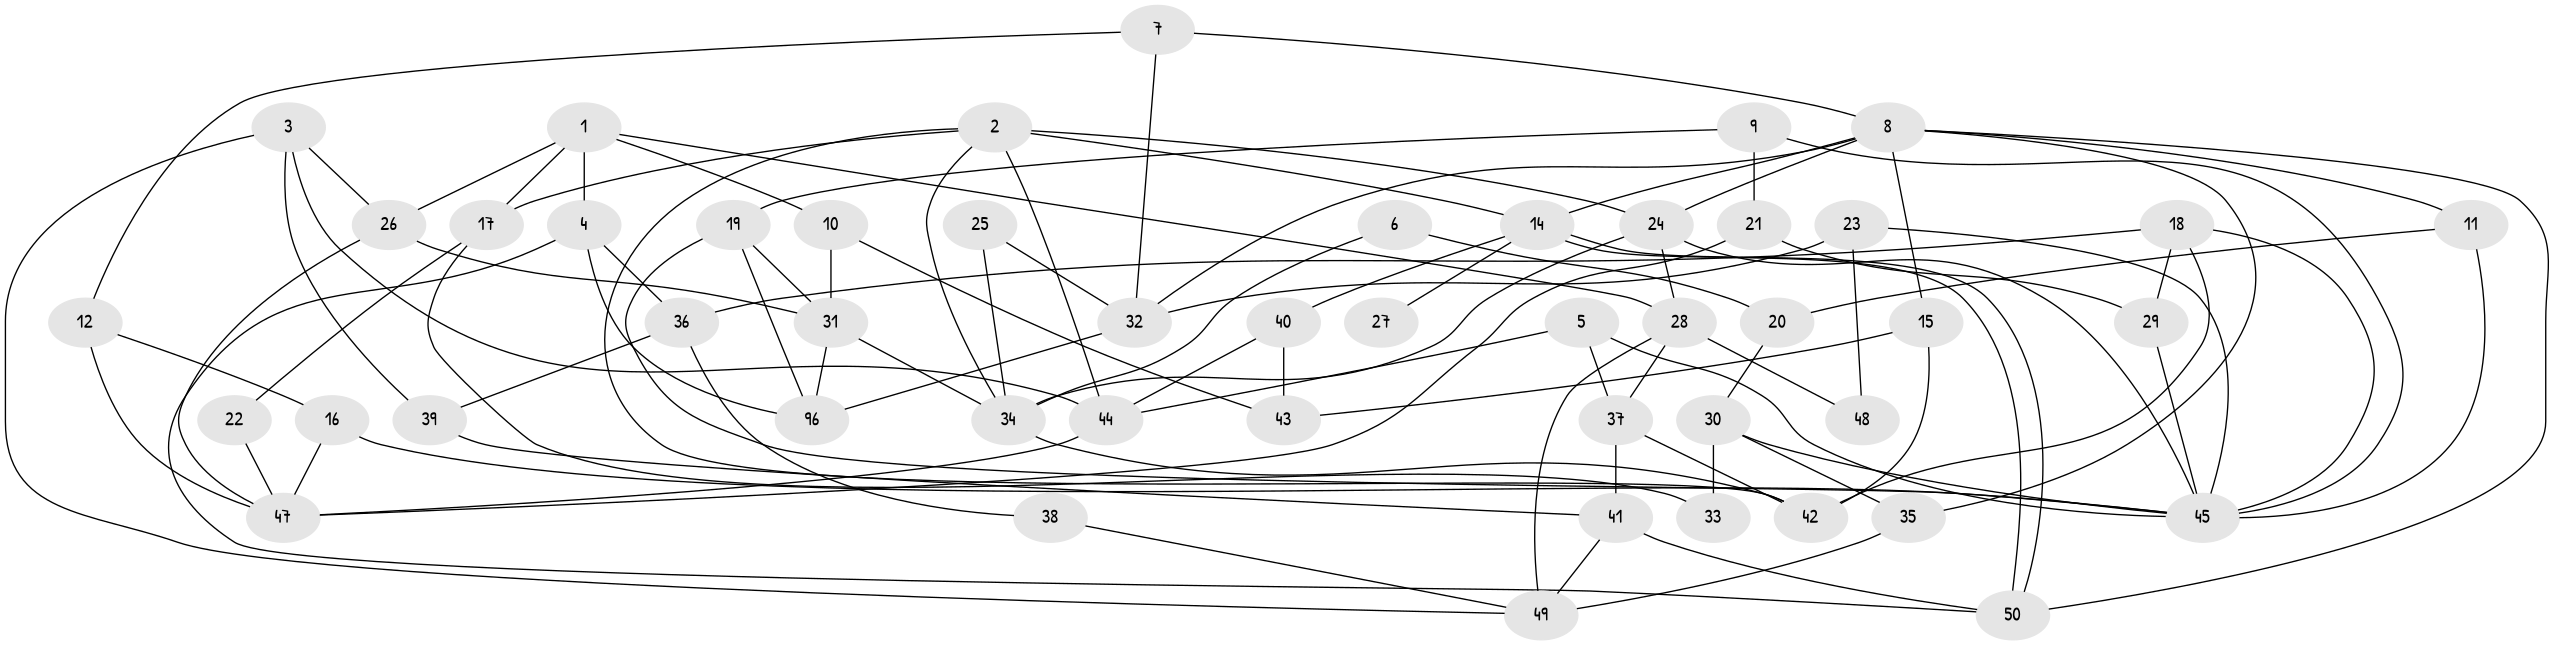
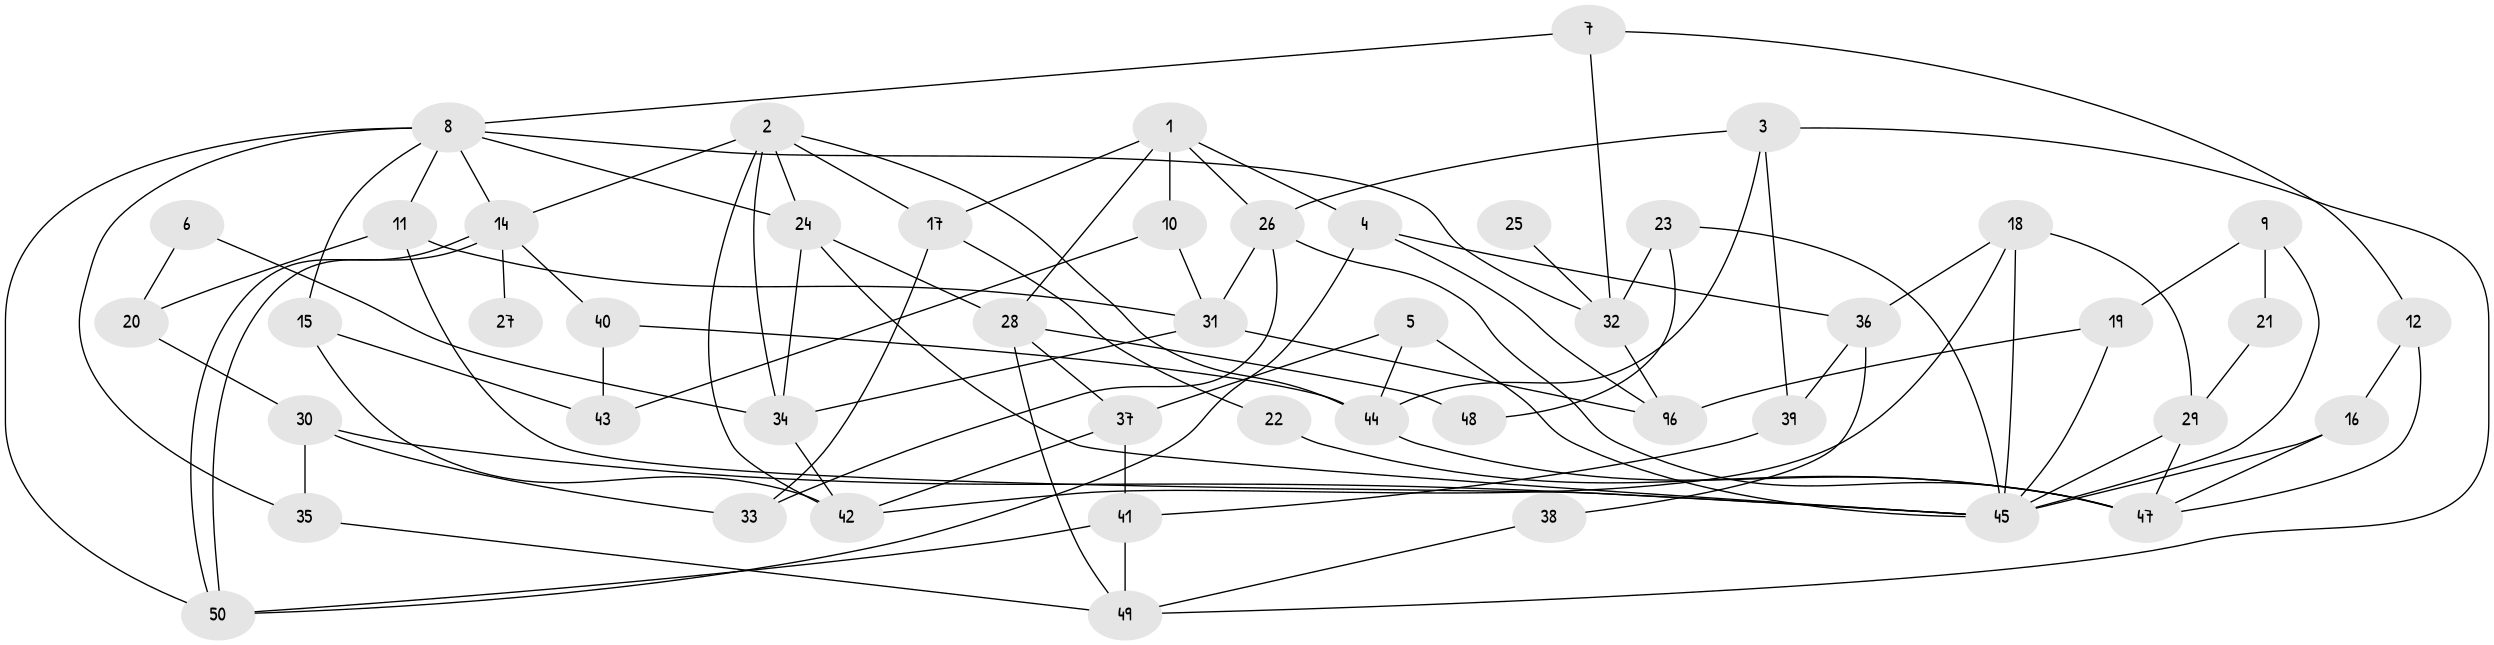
(782, 274) -> (781, 287)
(994, 323) -> none
none -> (1067, 399)
(1236, 460) -> (2173, 459)
